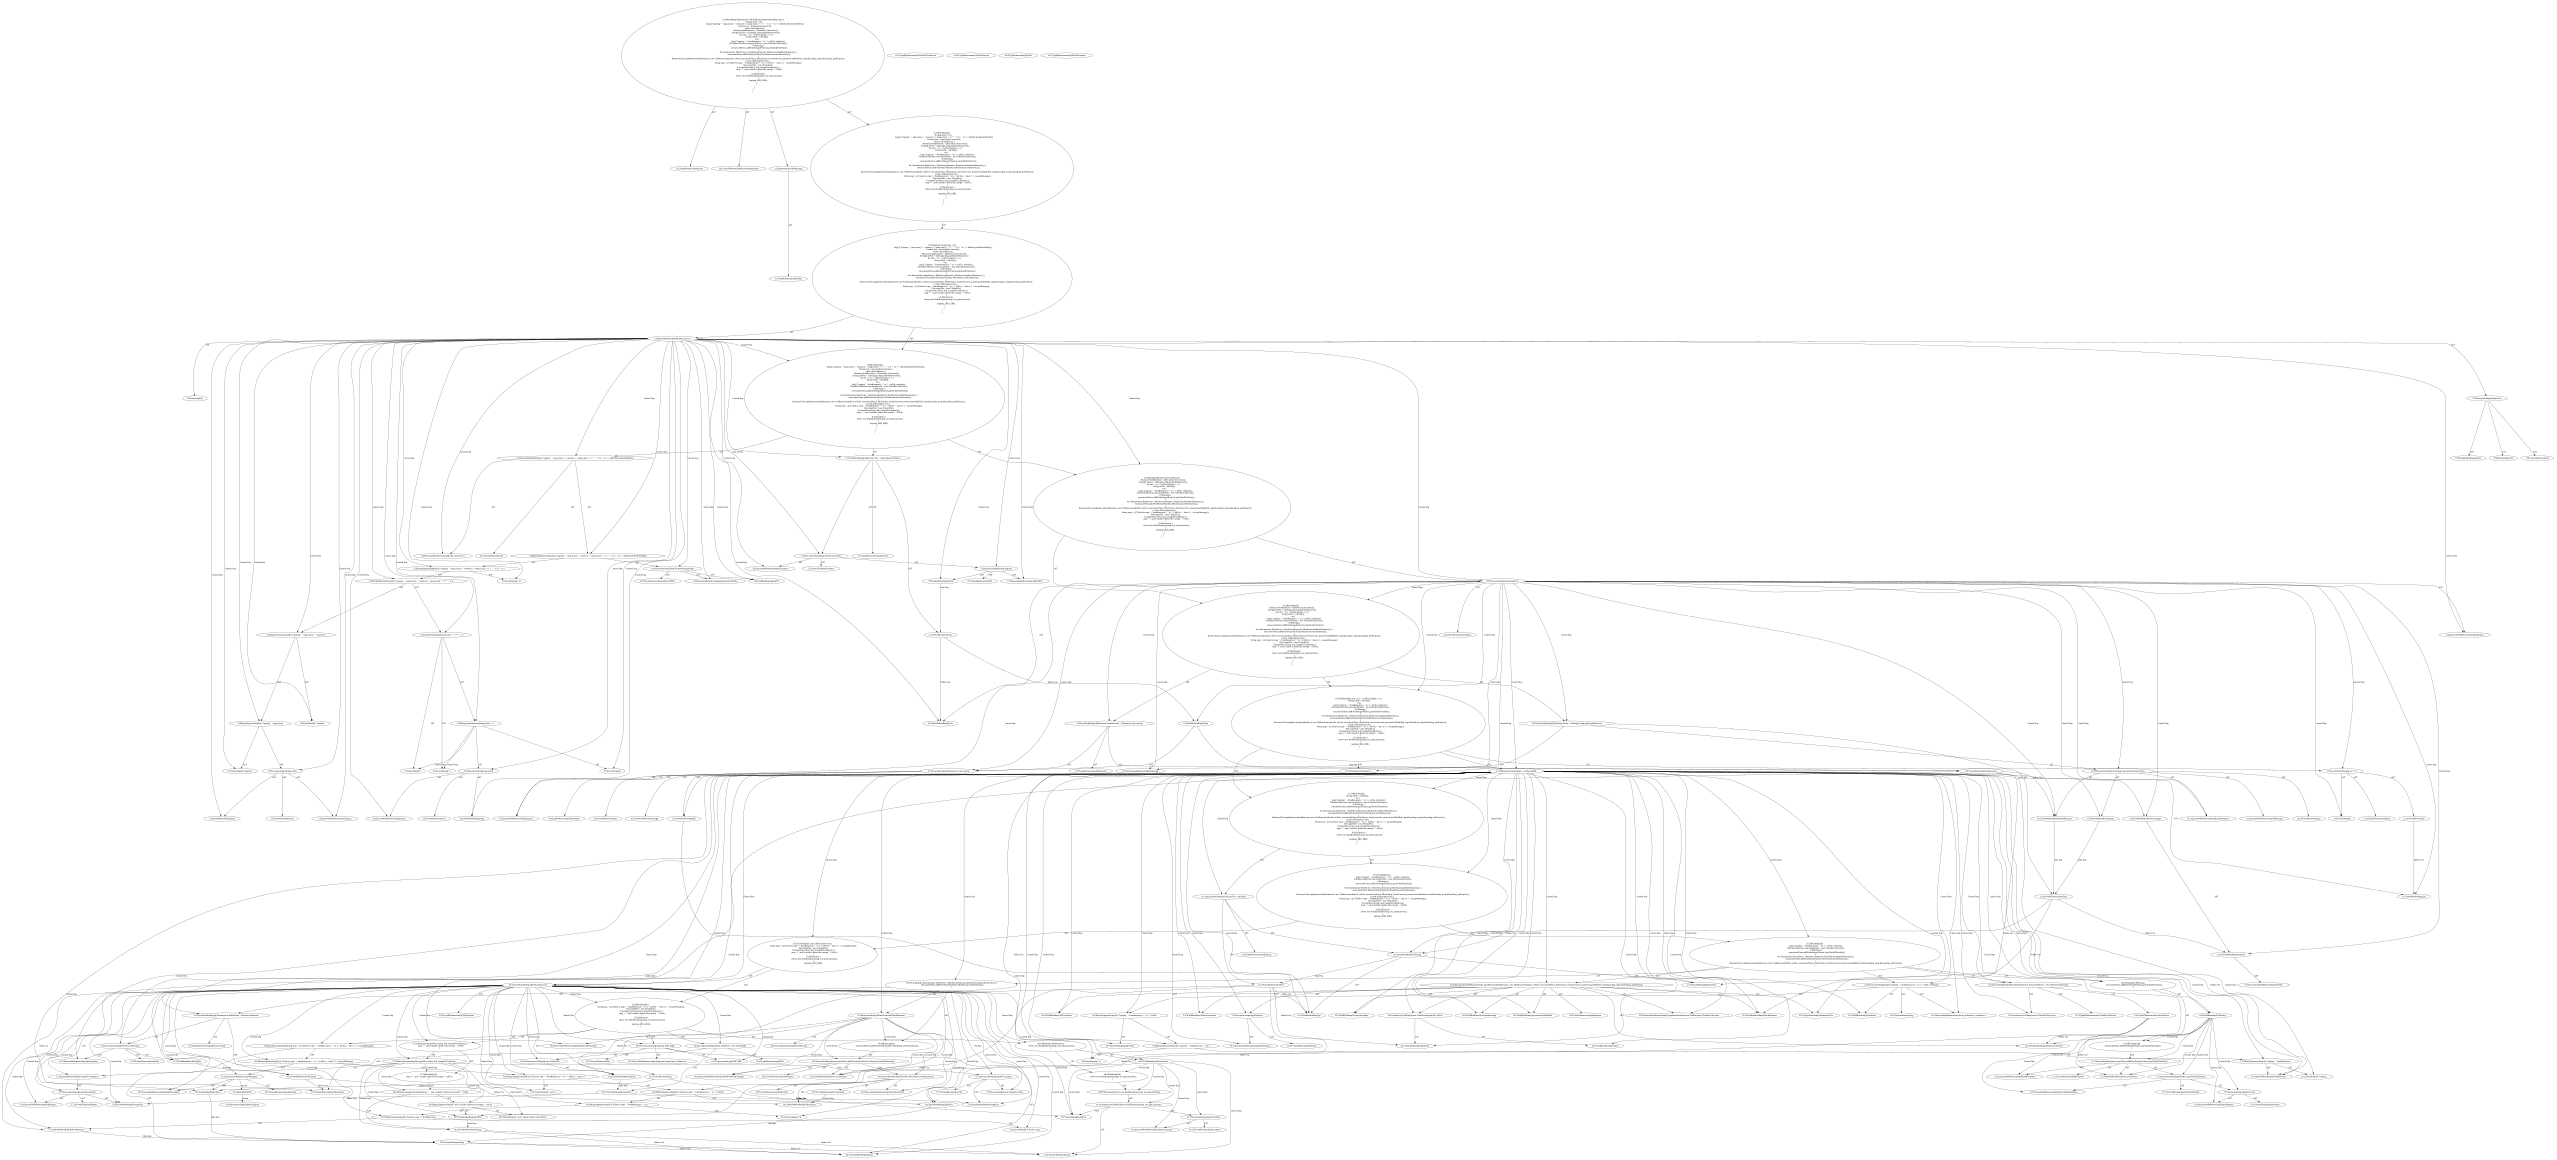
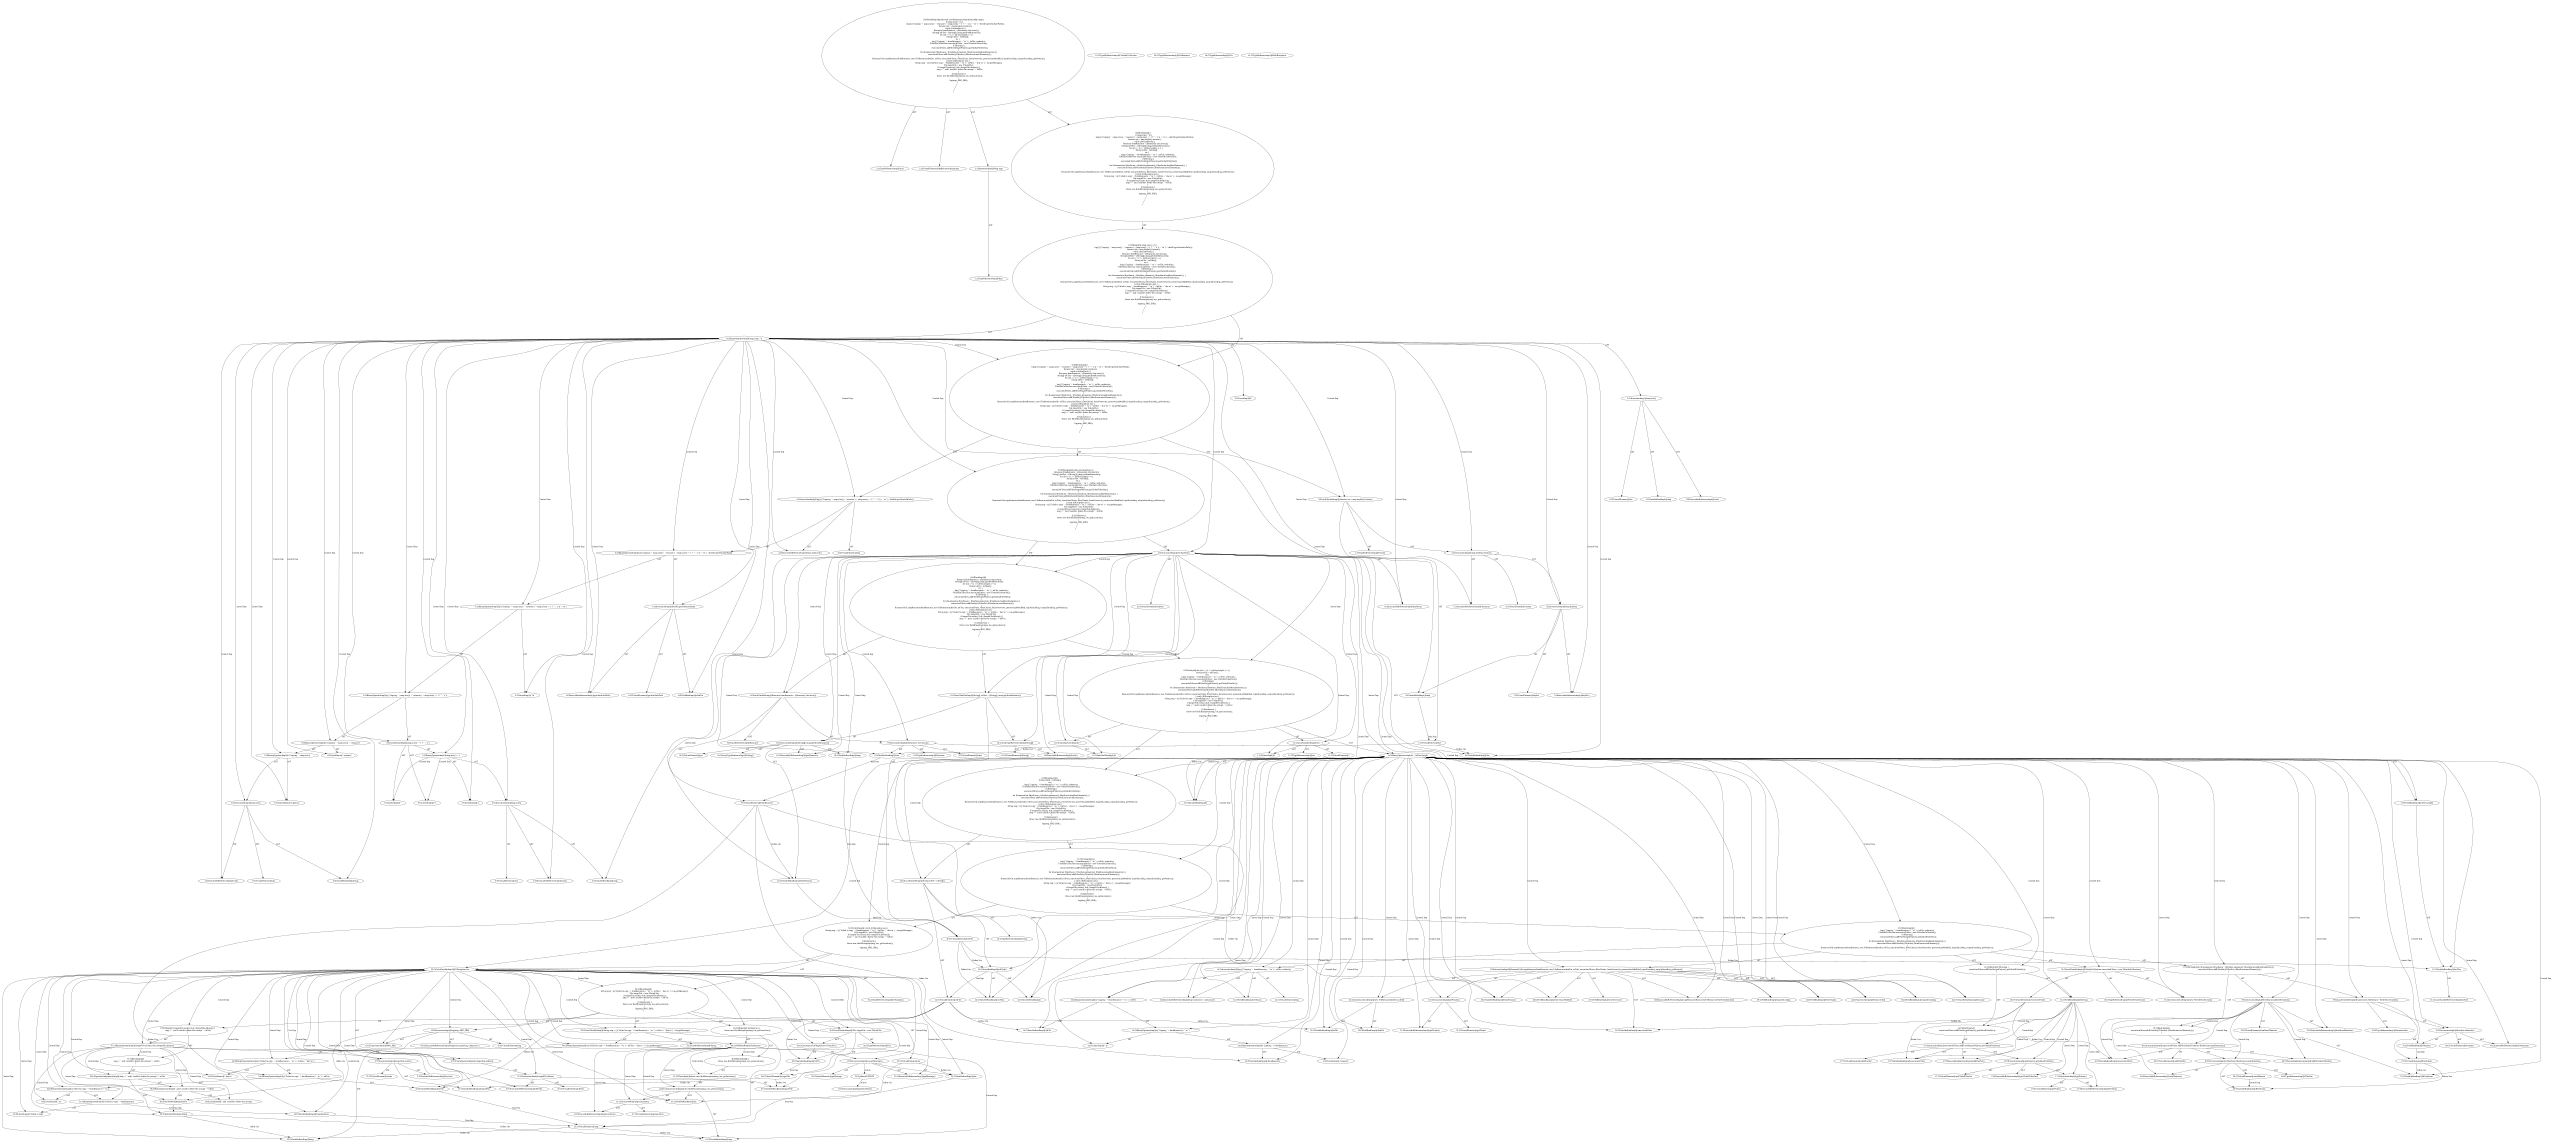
(2504, 458) -> (1702, 499)
(1093, 768) -> (898, 749)
(1179, 784) -> (1772, 797)
(824, 991) -> (298, 1025)
(1290, 998) -> (980, 1023)
(726, 1016) -> (838, 1000)
none -> (701, 1046)
